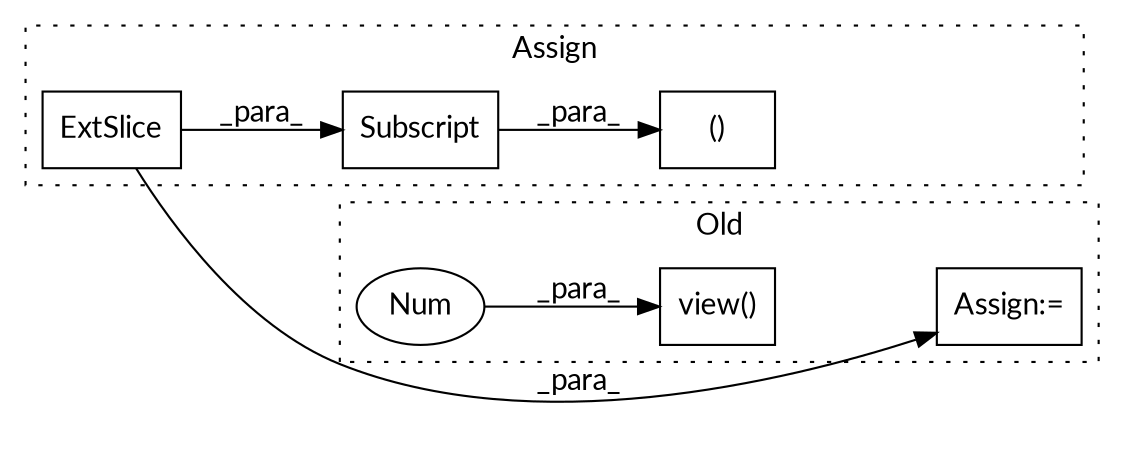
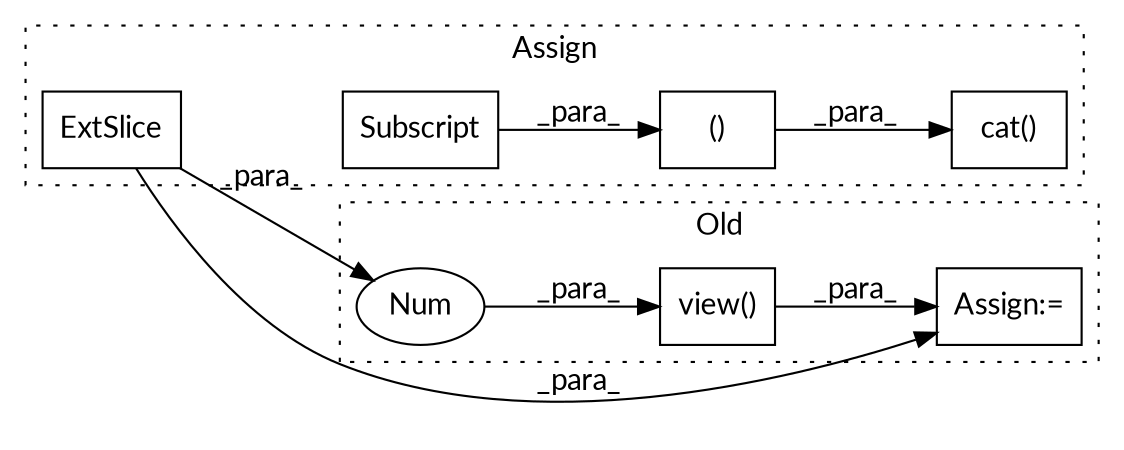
(251, 130) -> (267, 219)
none -> (1009, 130)
none -> (845, 307)
